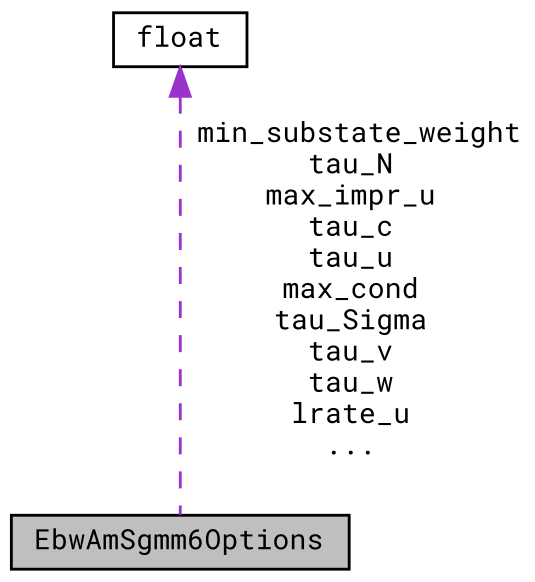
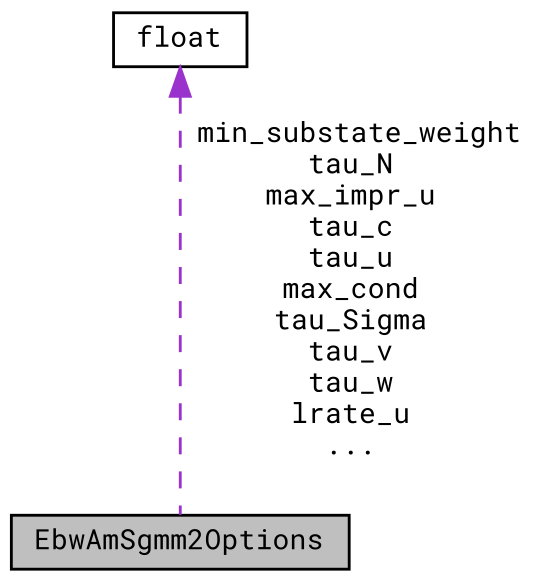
(180, 542) -> (180, 542)
